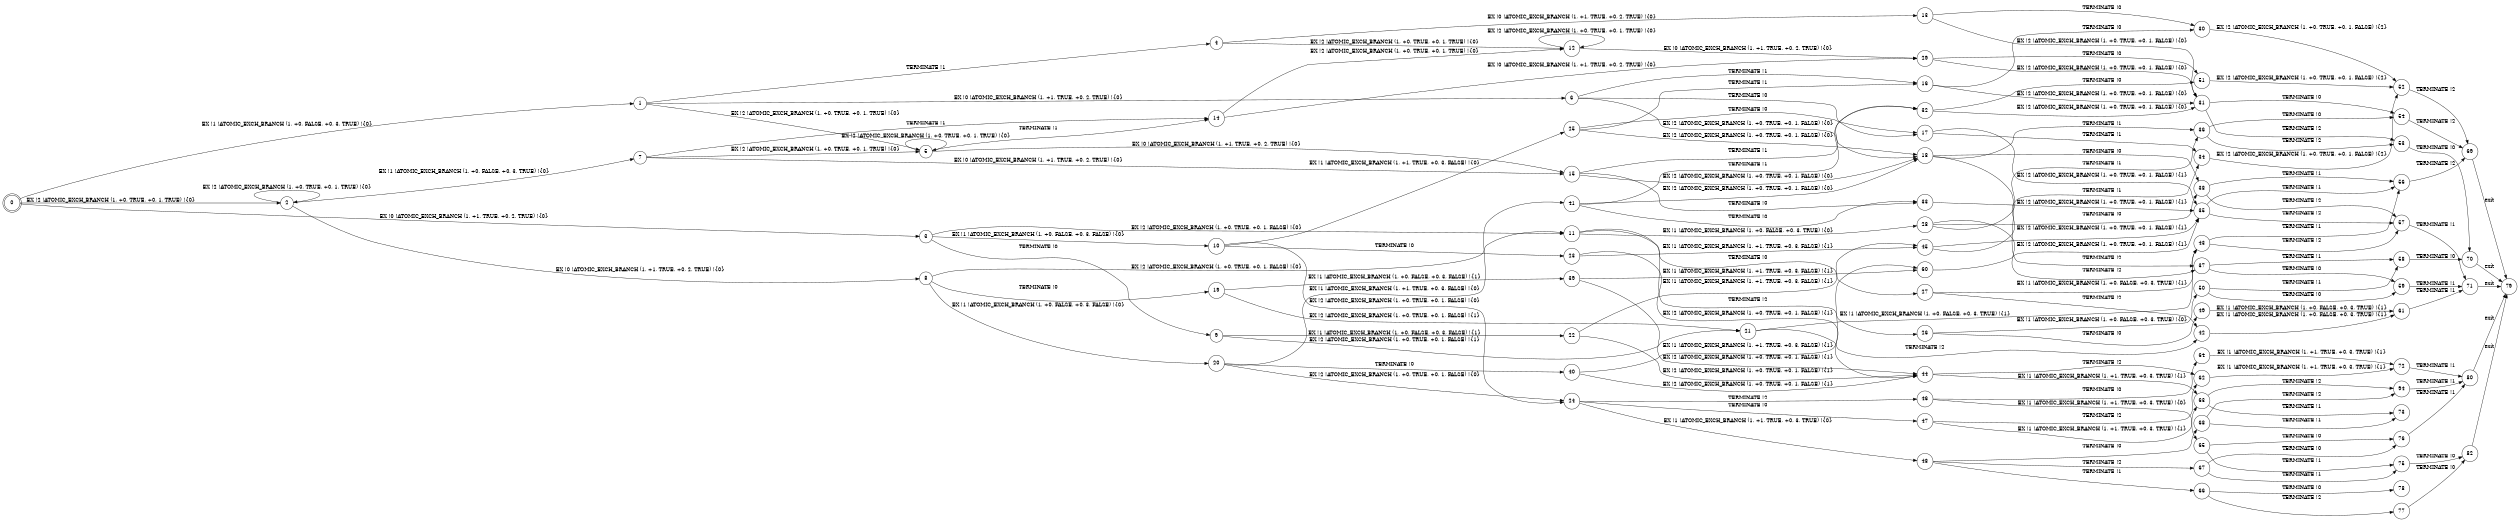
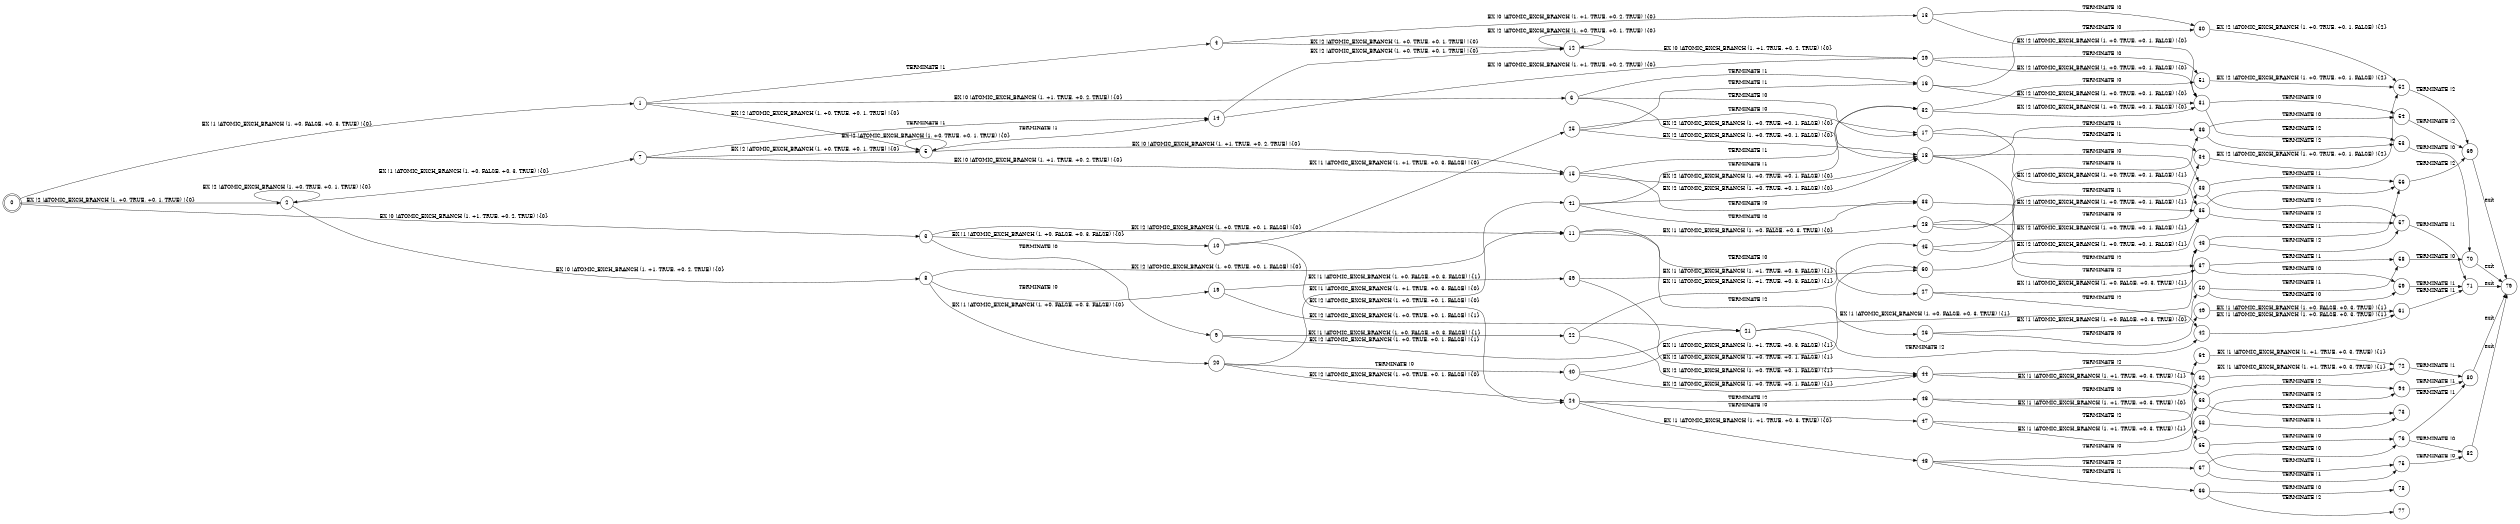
(1572, 256) -> none
(2437, 486) -> (2434, 446)
